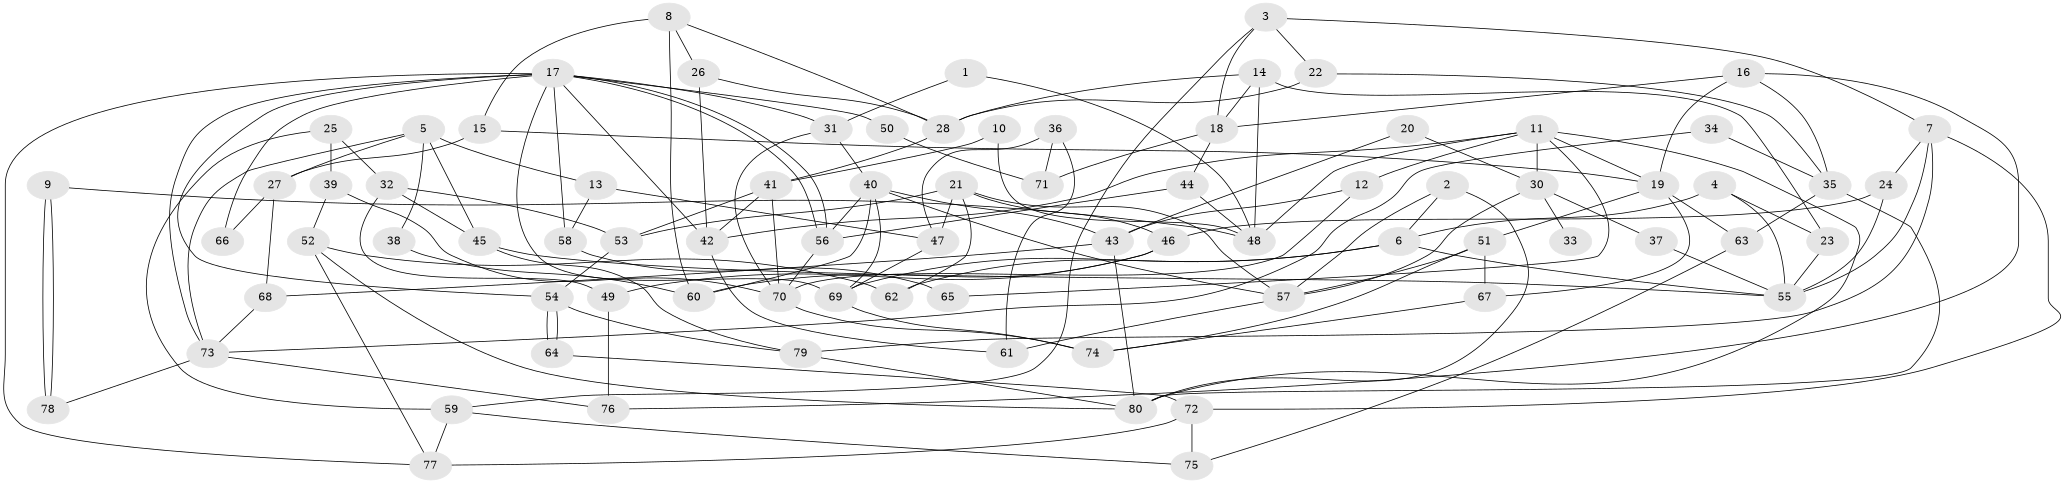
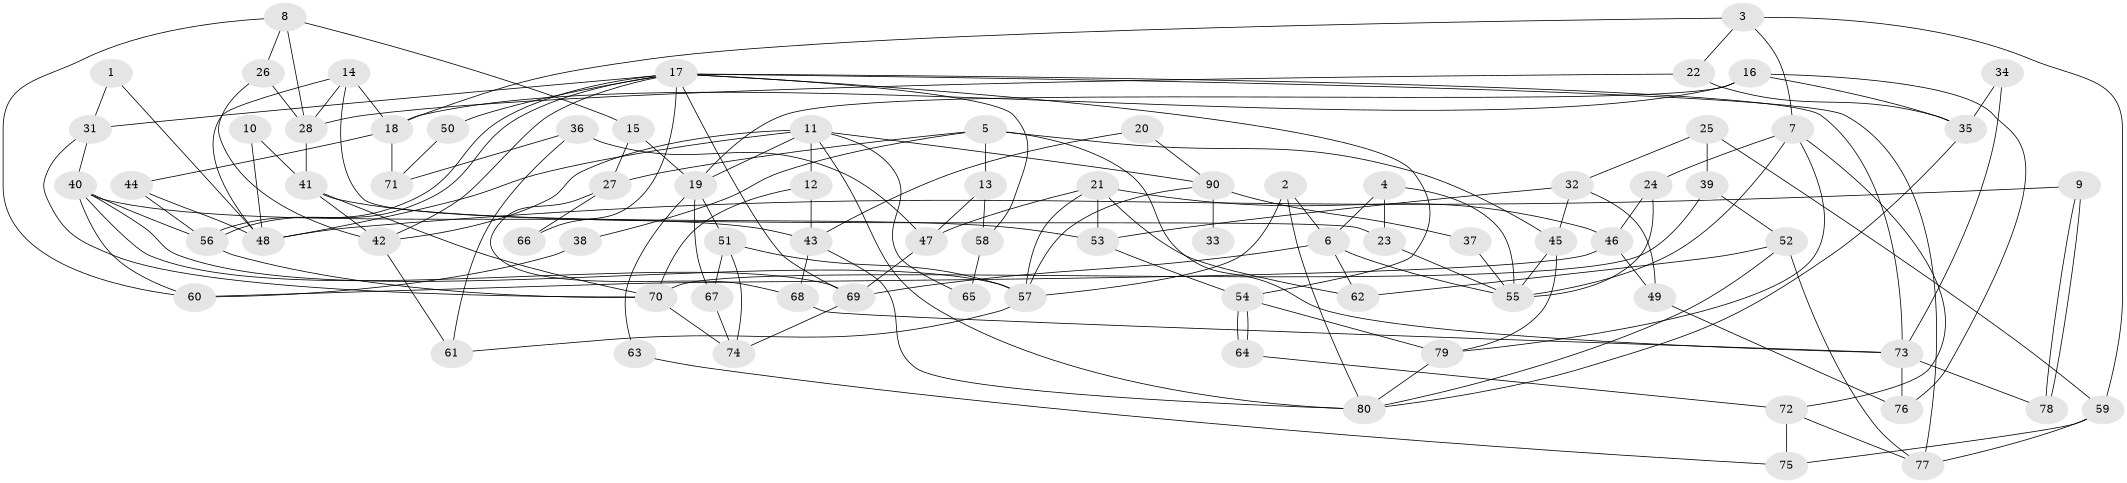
(1537, 185) -> (1213, 185)
(1774, 221) -> none
